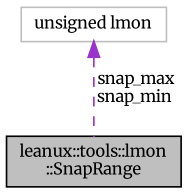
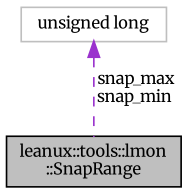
(94, 24) -> (94, 24)
